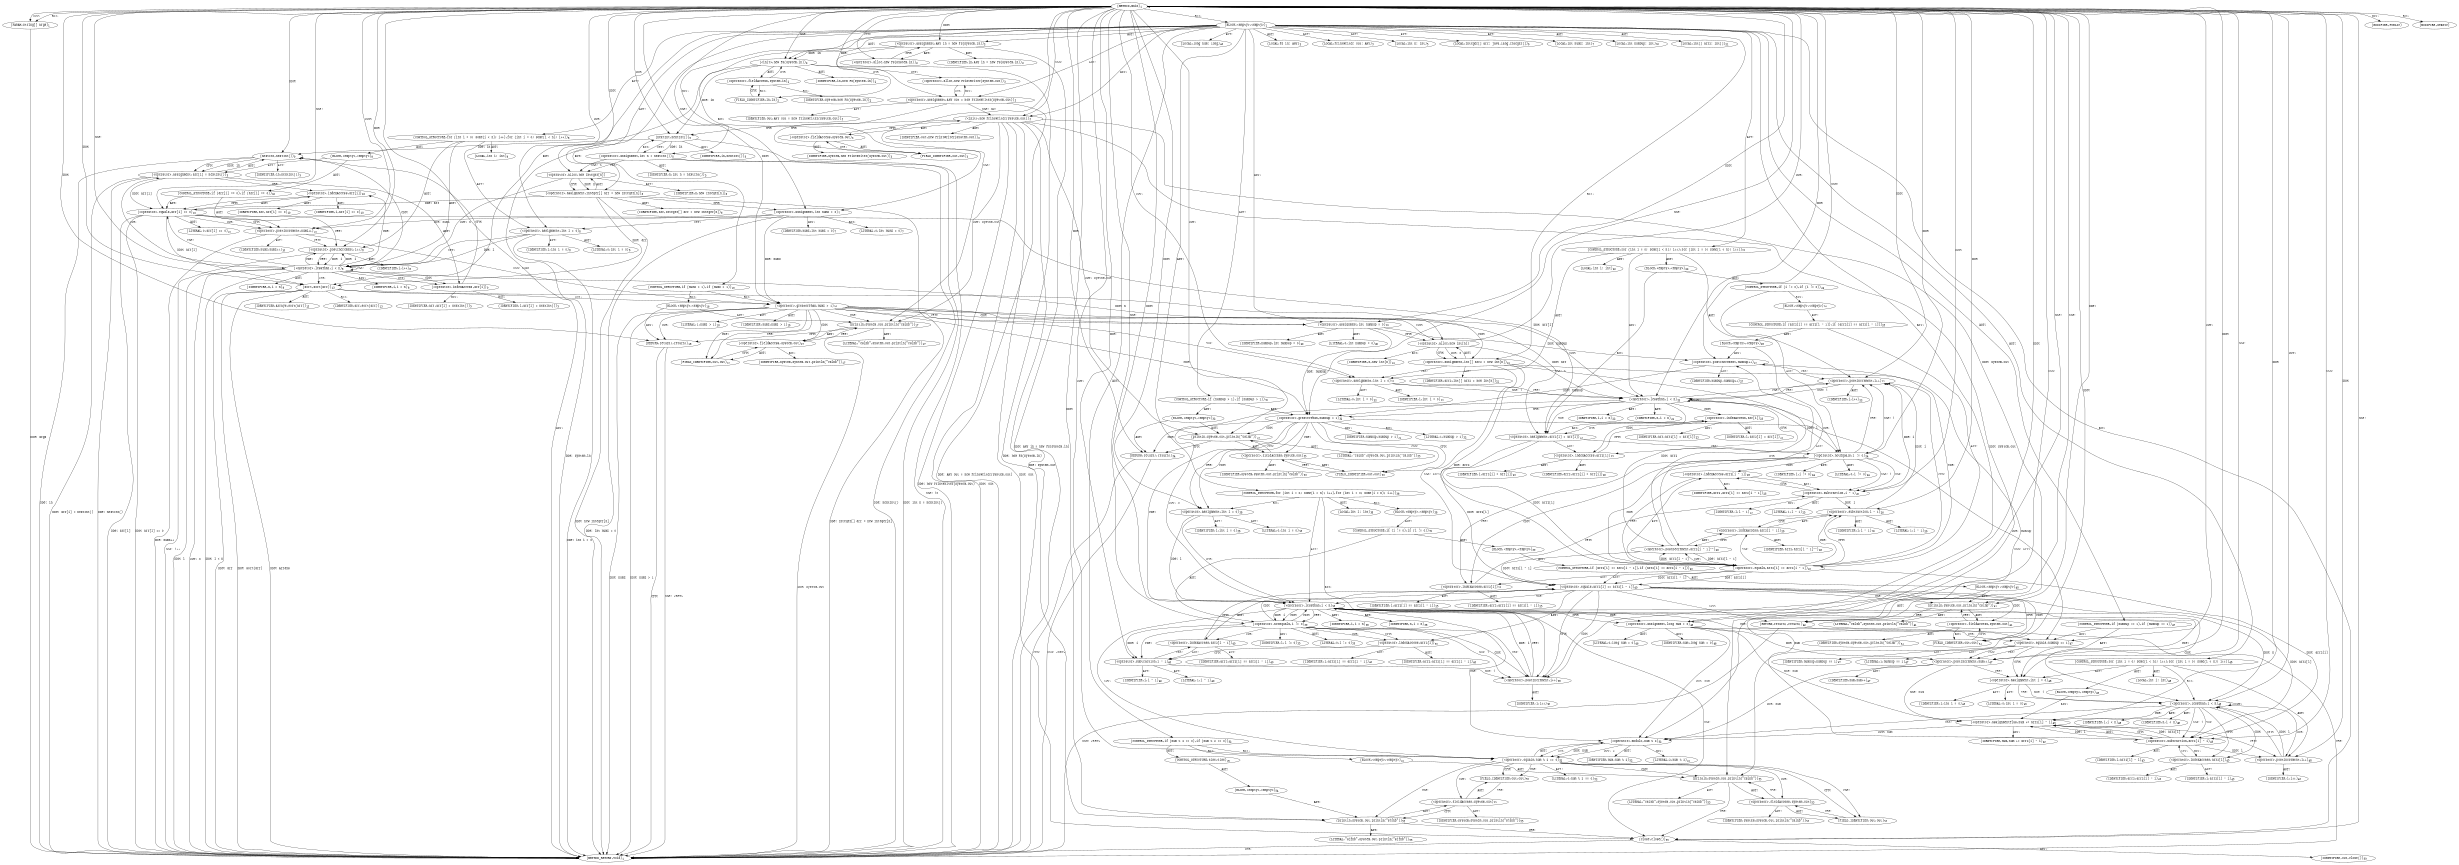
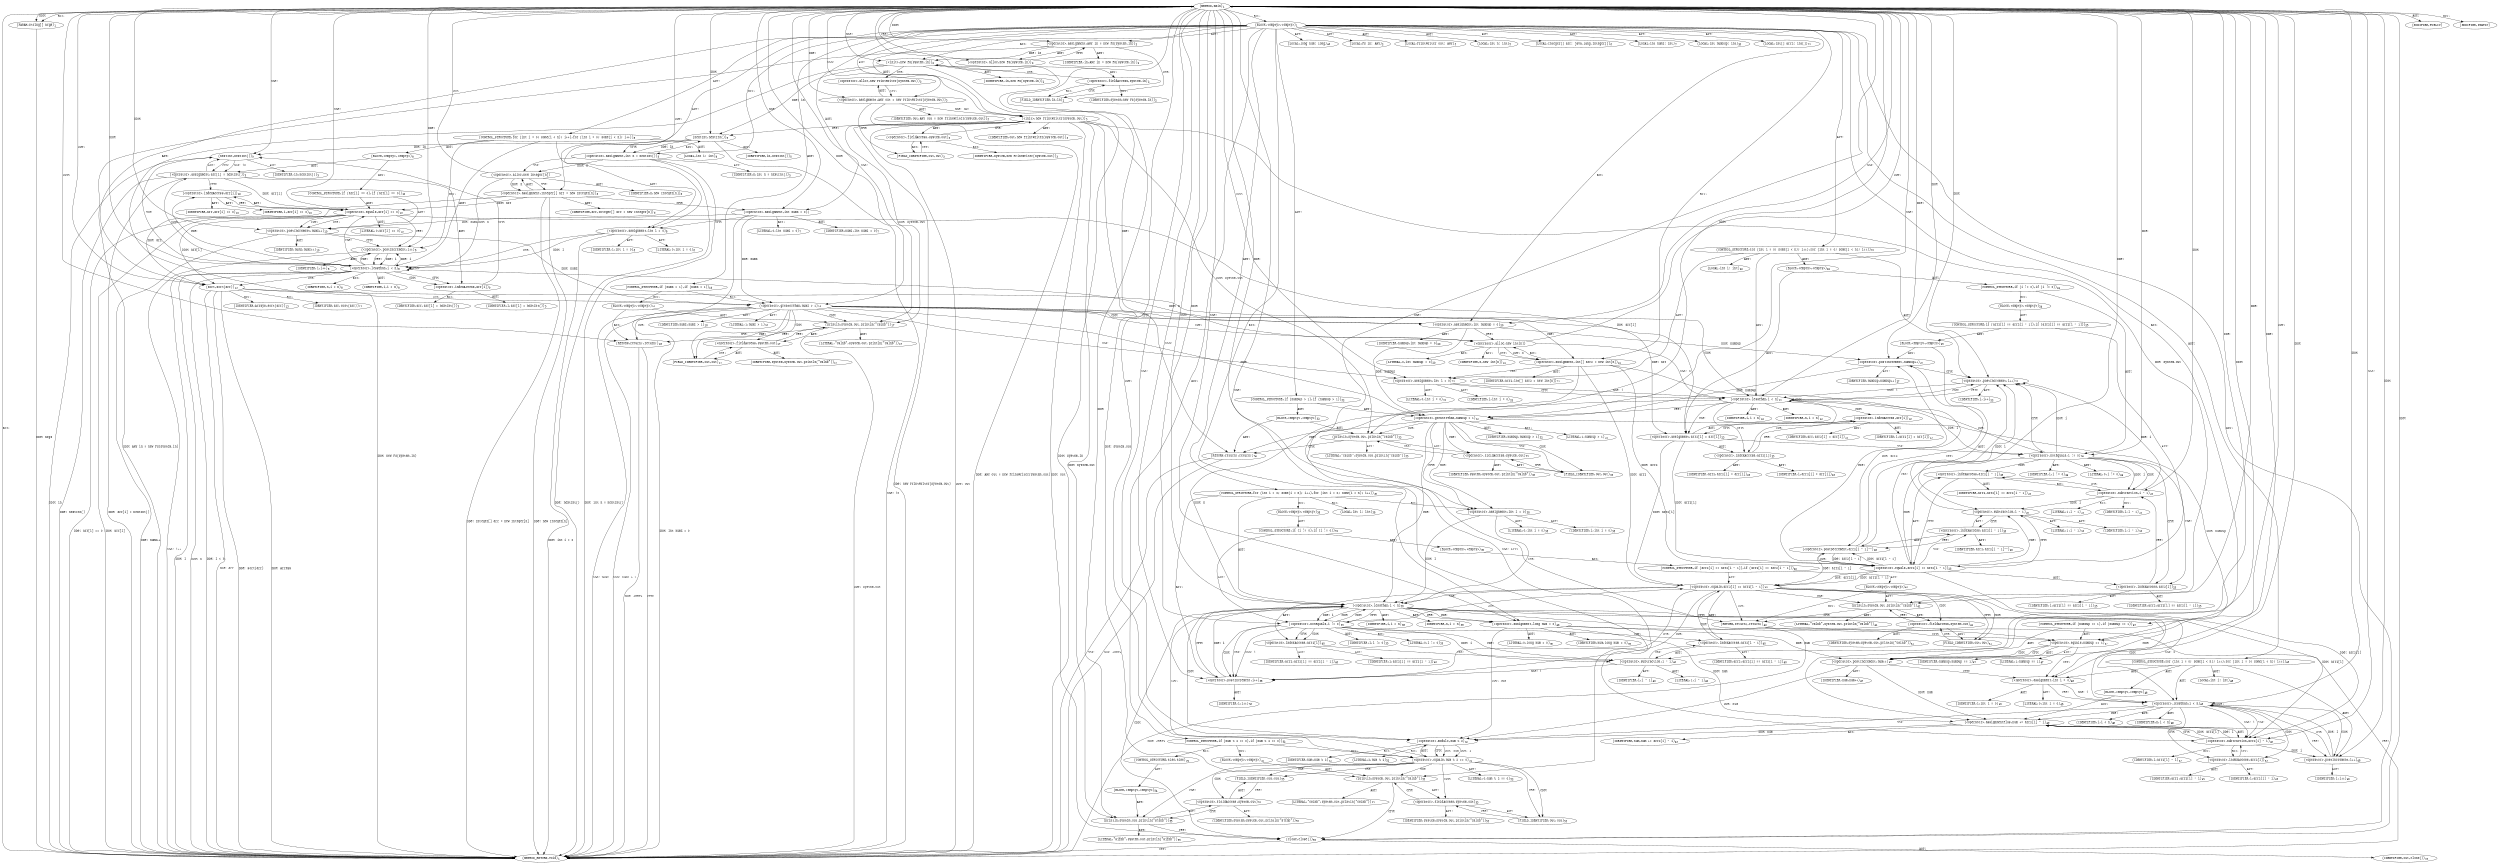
(624, 15) -> (570, 13)
(1353, 333) -> (1456, 353)
